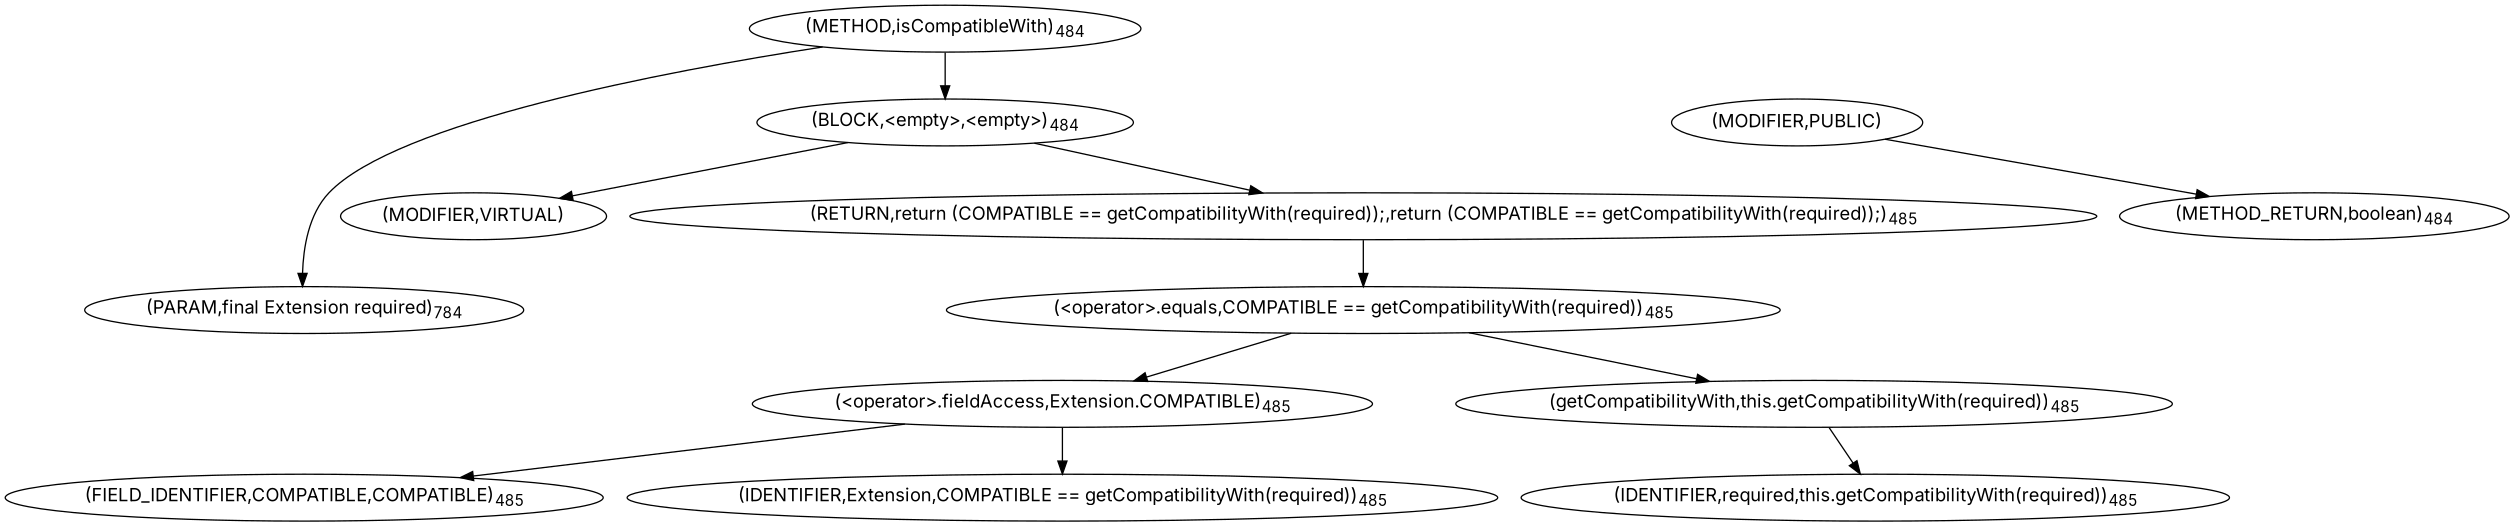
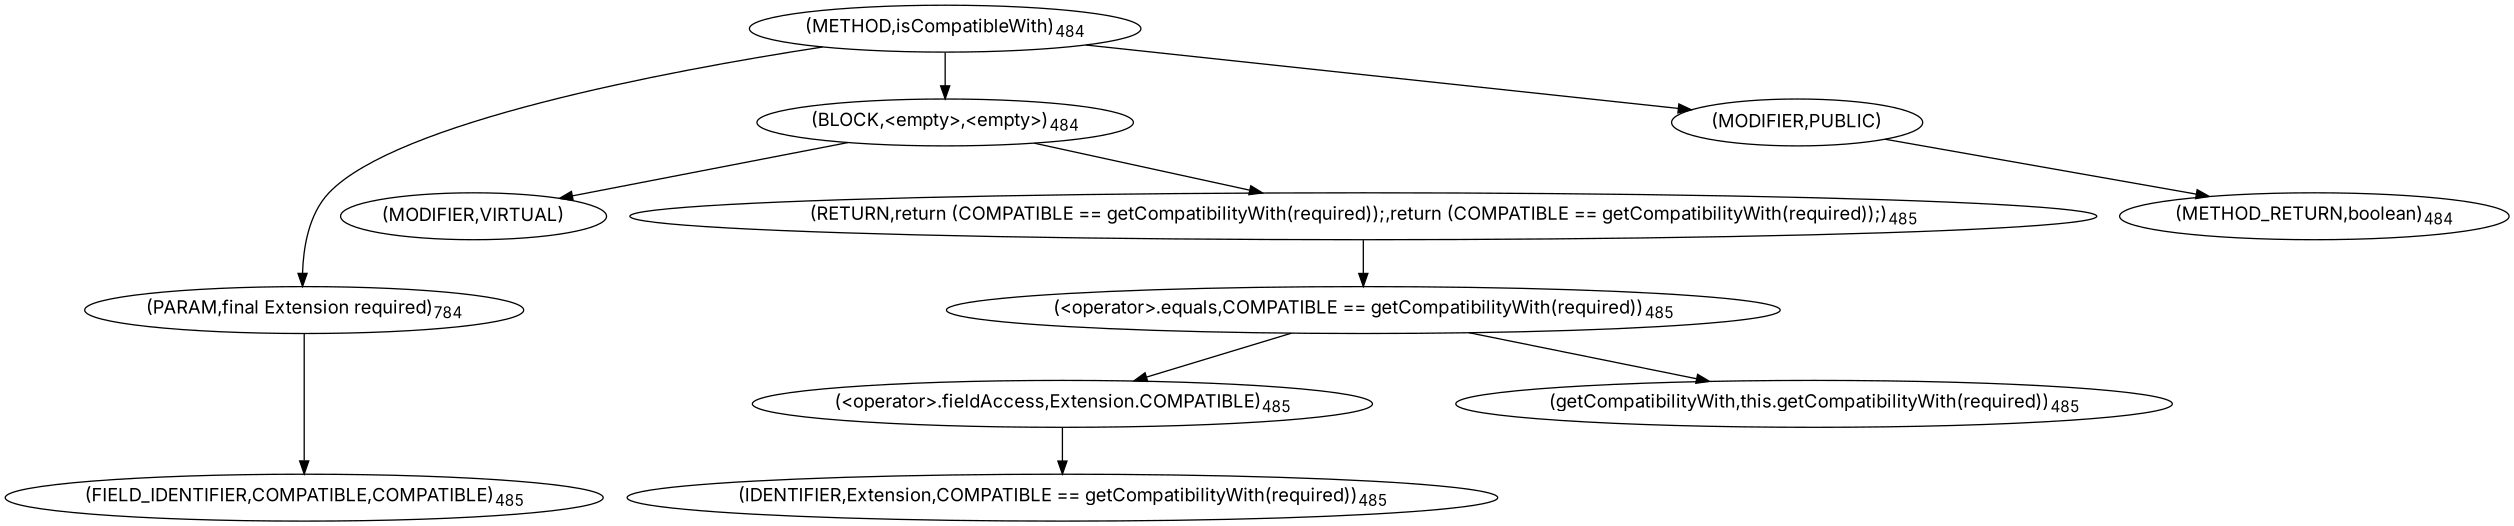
none -> (1382, 77)
(689, 450) -> (304, 397)
(1875, 498) -> none
